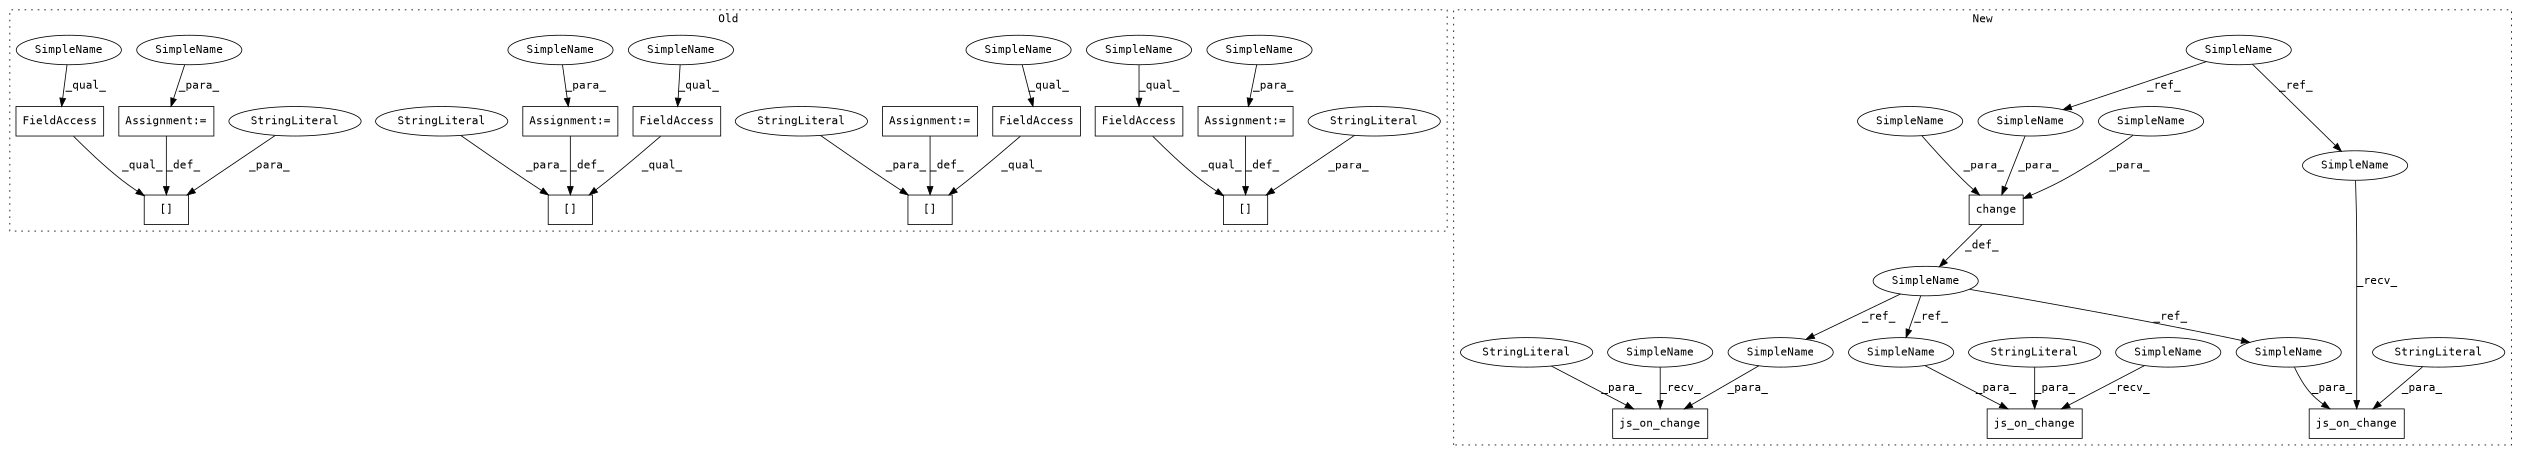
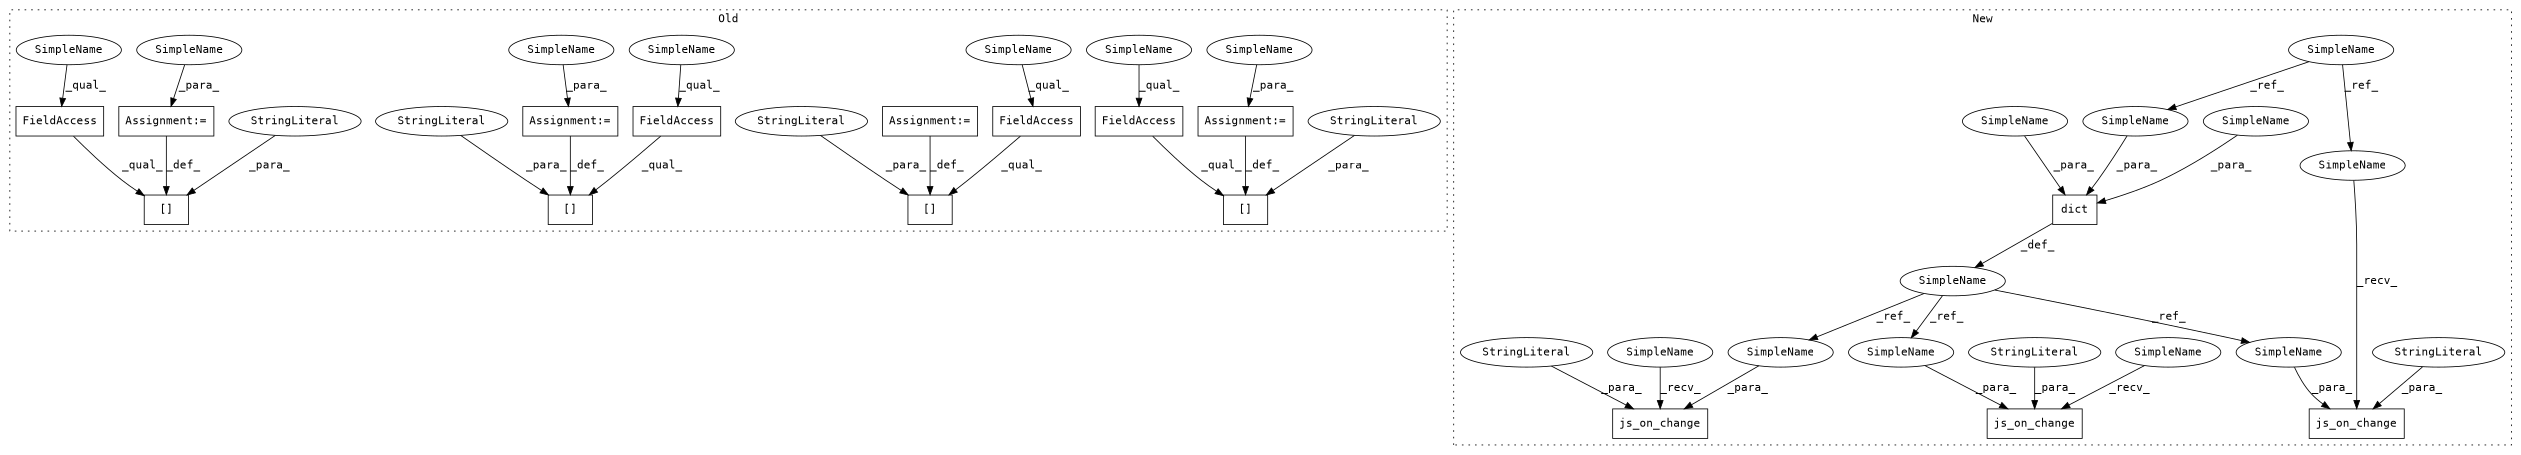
(1996, 210) -> (2075, 210)
